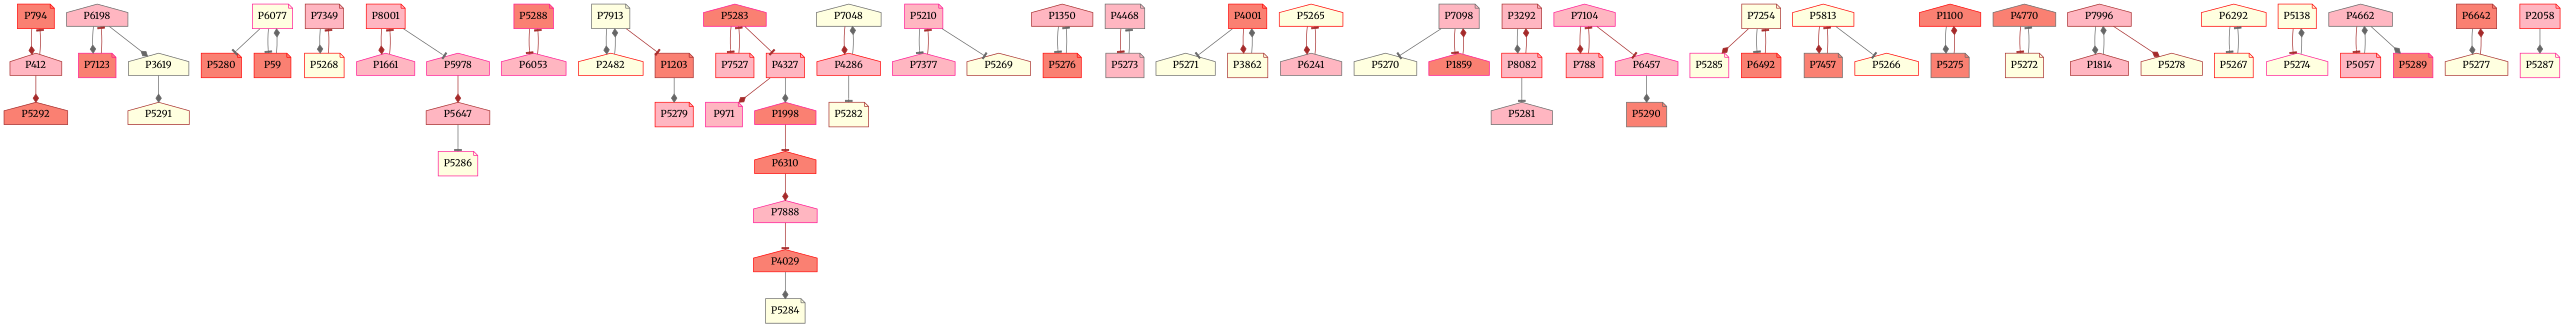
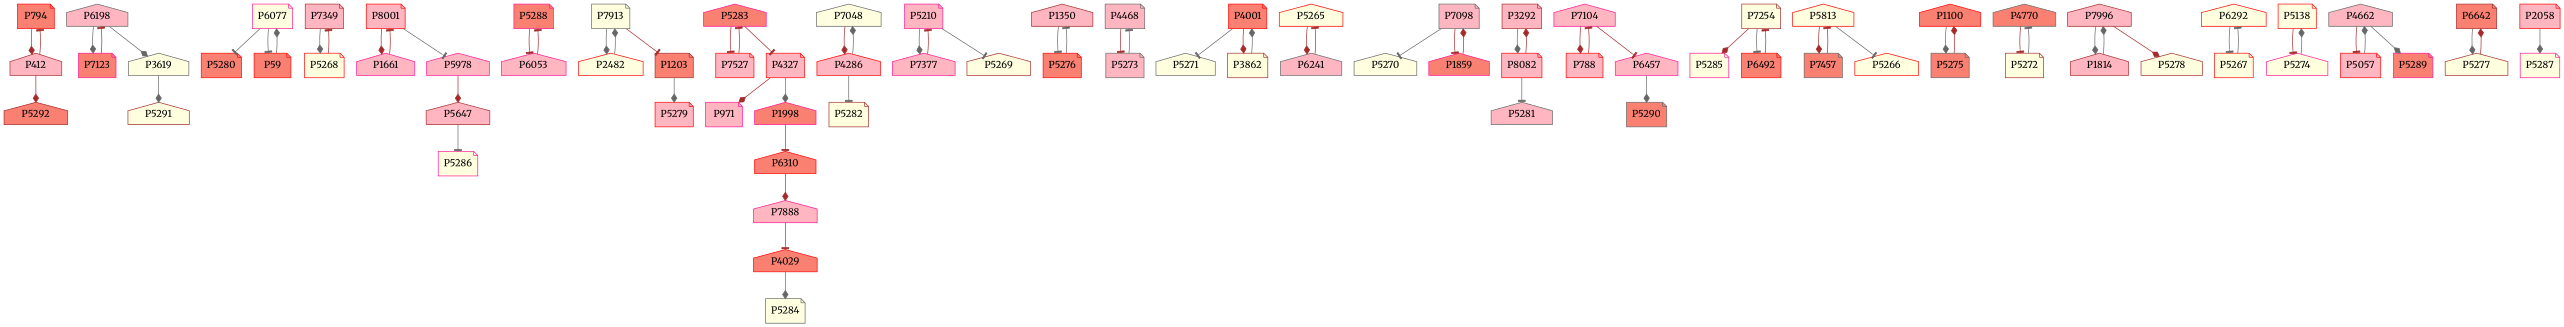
(919, 40) -> (919, 40)
